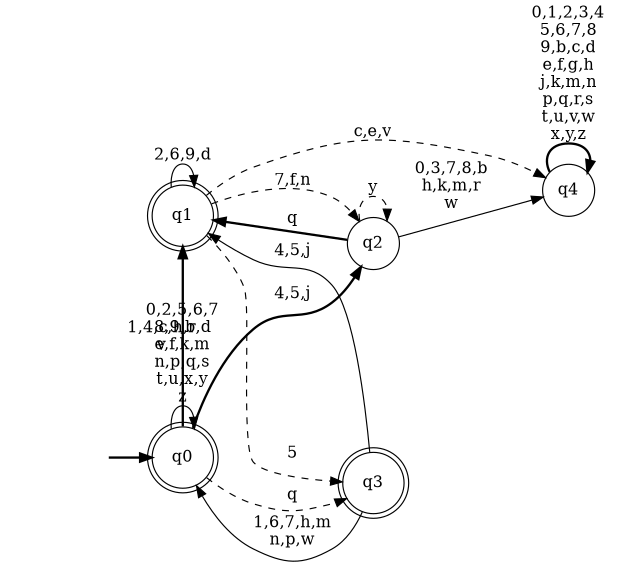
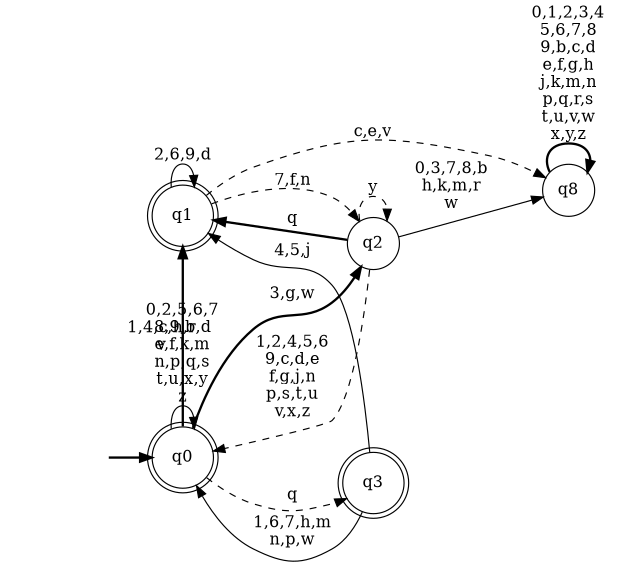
(569, 190) -> (569, 190)
(293, 294) -> (293, 294)
none -> (343, 401)
(254, 462) -> none
